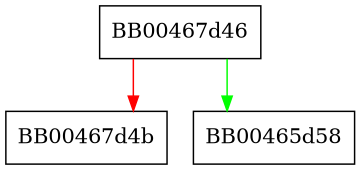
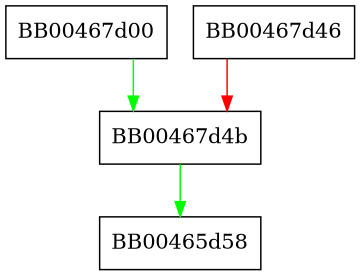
none -> (86, 32)
(227, 77) -> (180, 183)
